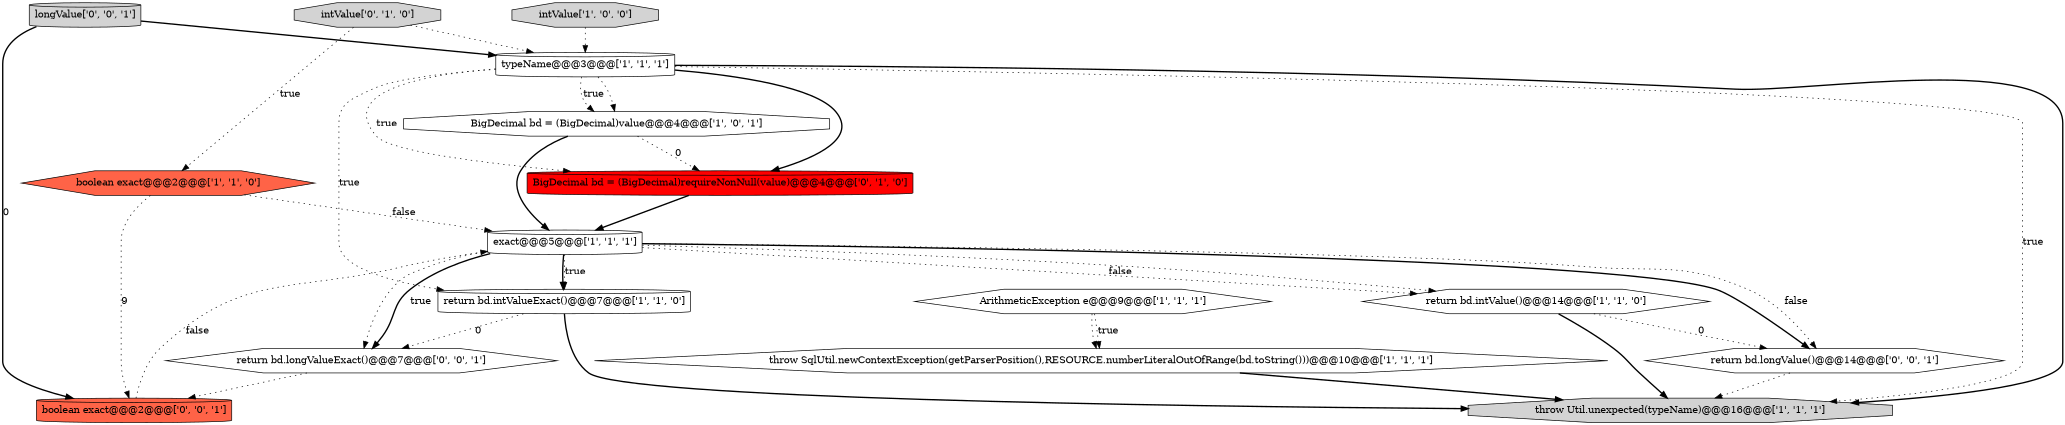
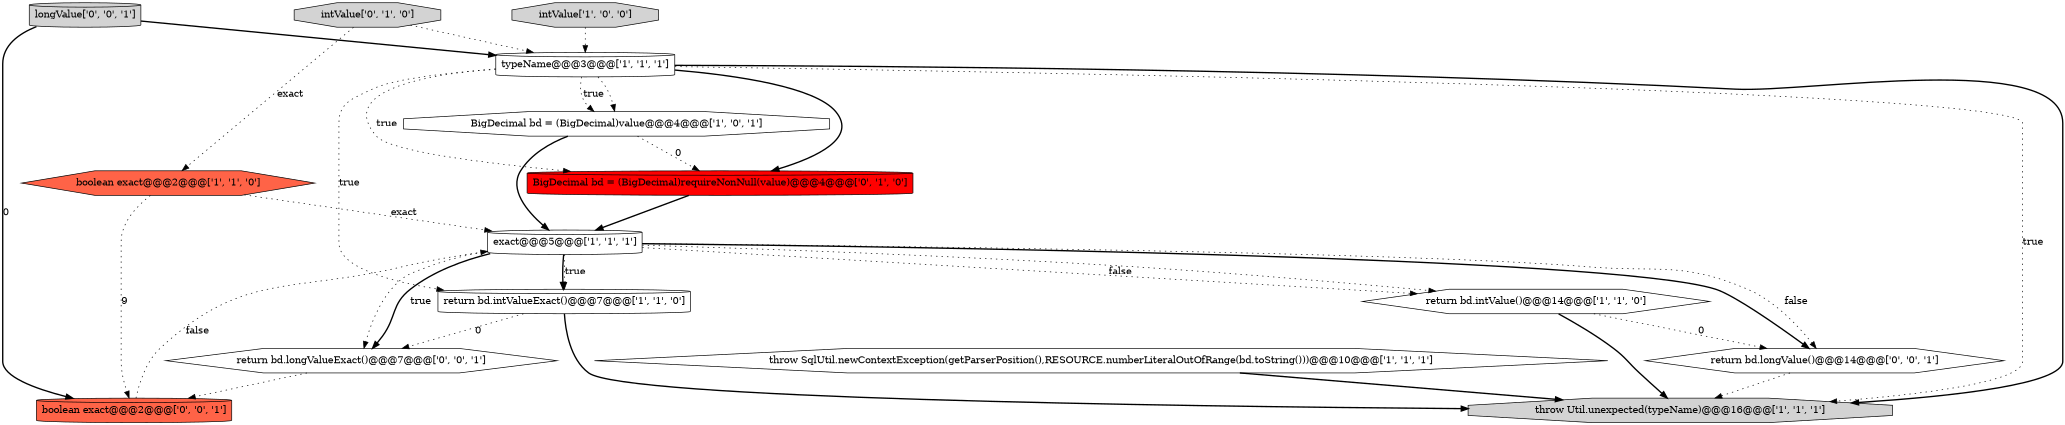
(290, 94) -> (290, 94)
(404, 213) -> (404, 213)
(1093, 301) -> none
